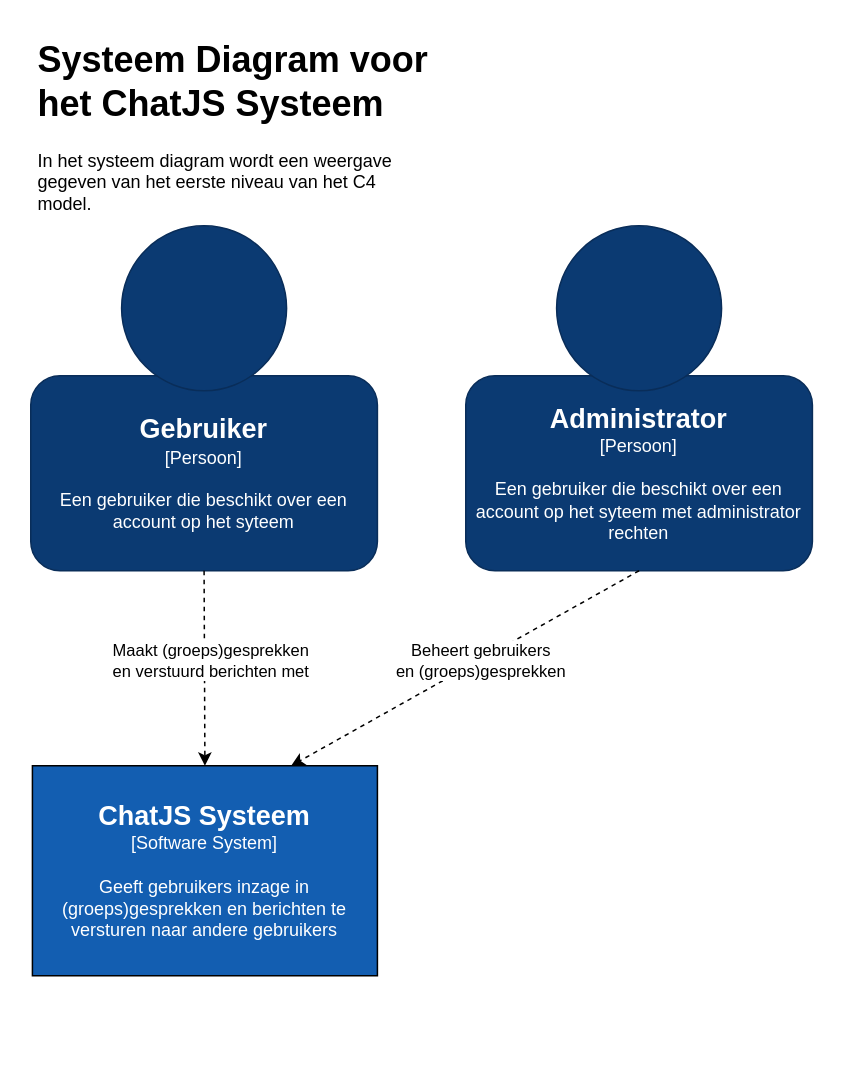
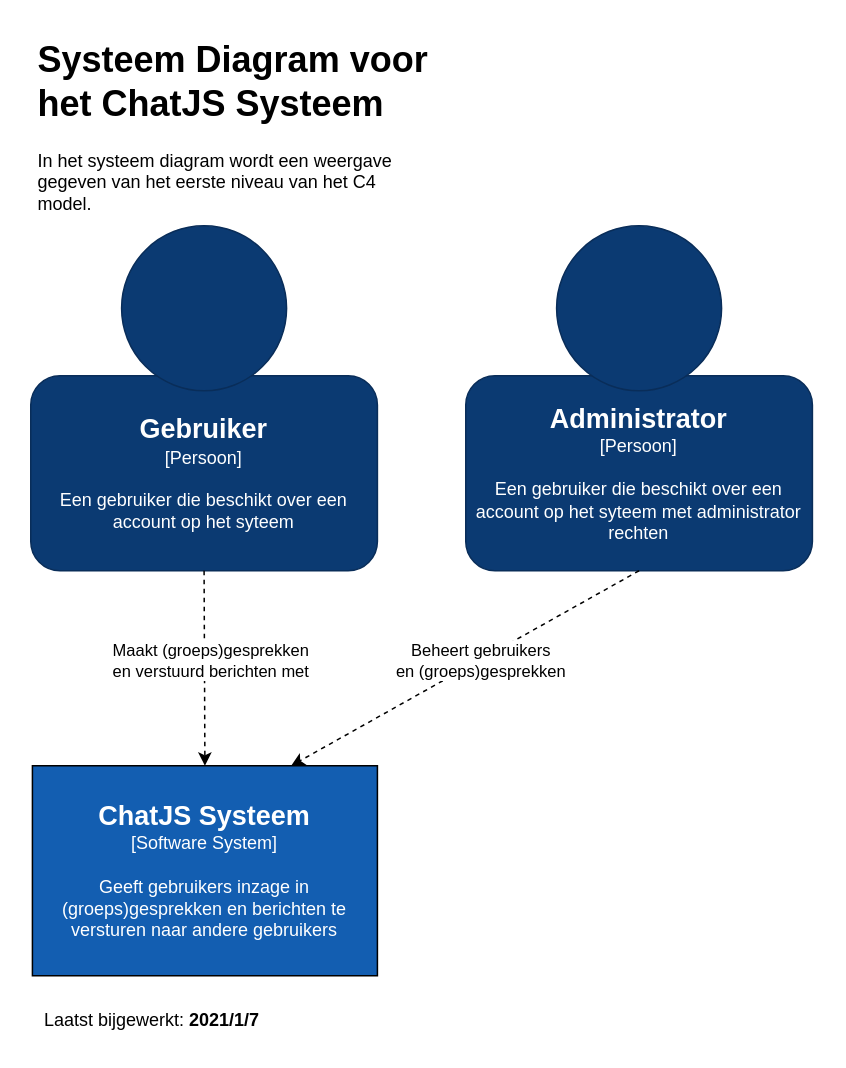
none -> (152, 1021)
